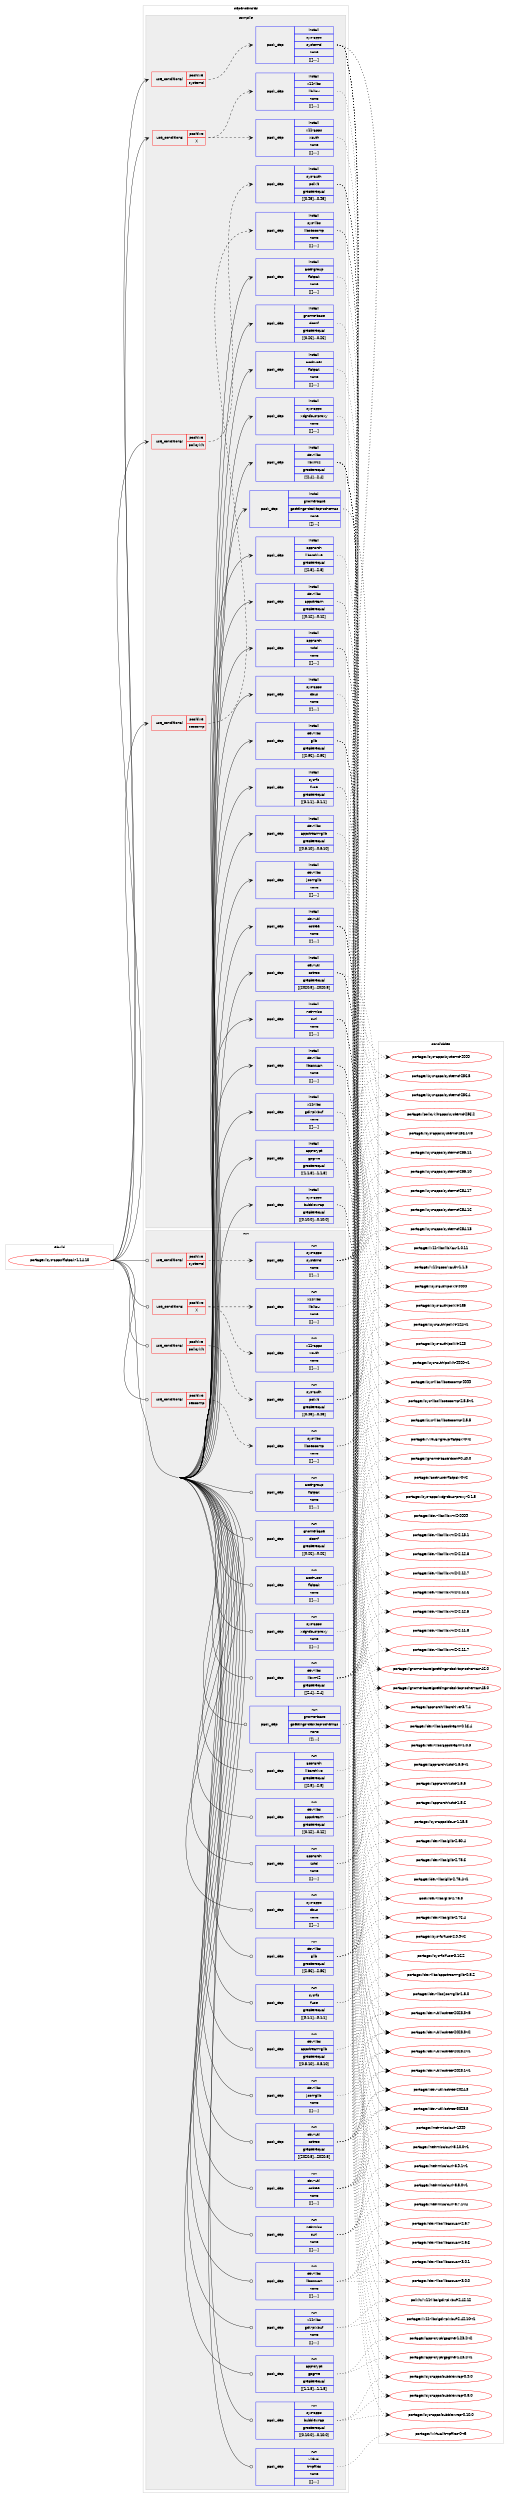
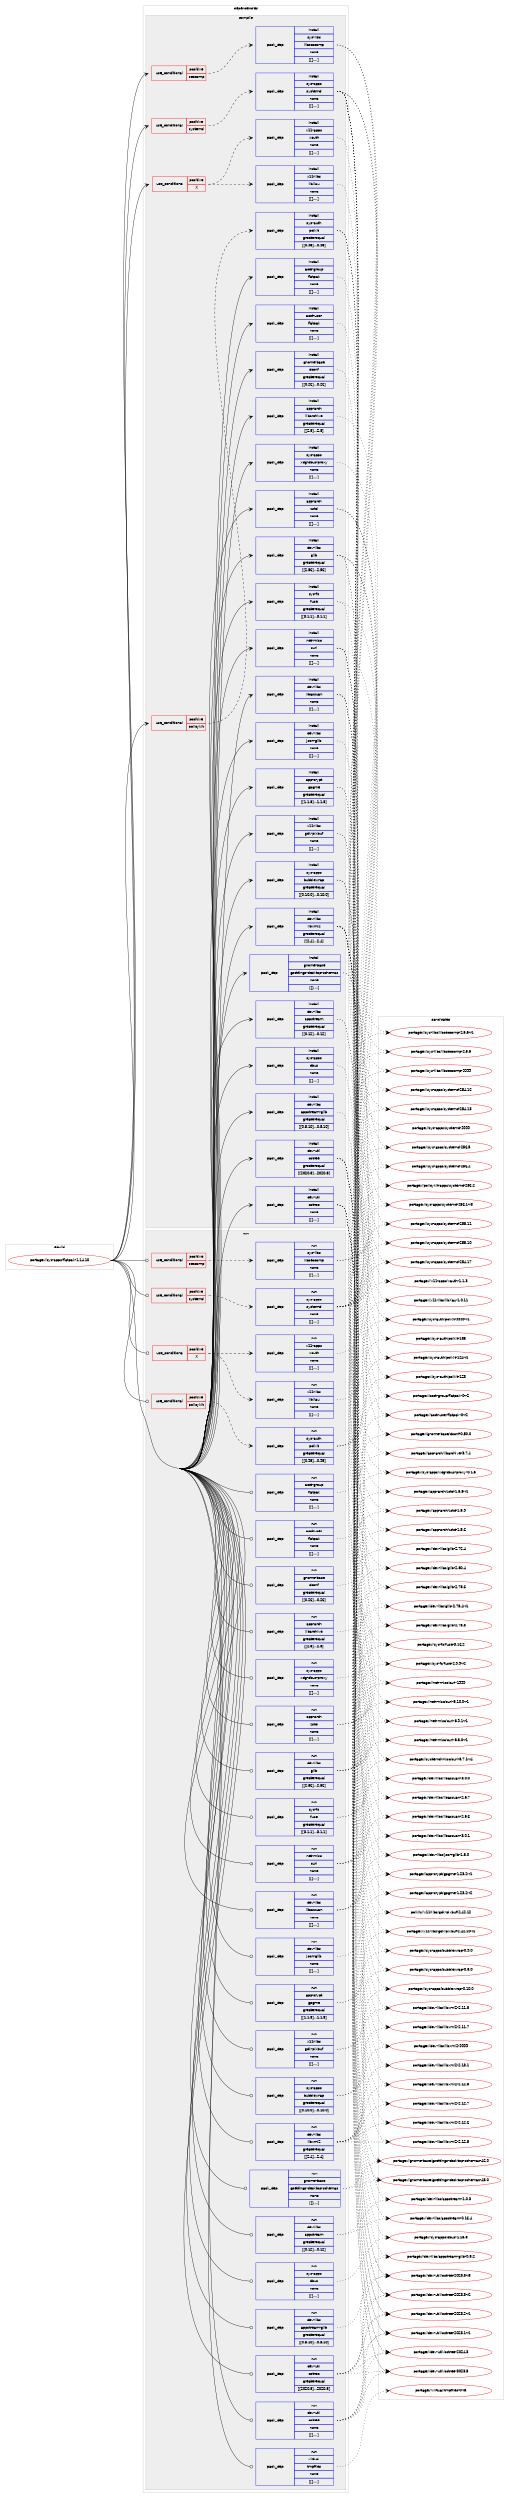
(441, 1287) -> none
(441, 1440) -> (441, 1396)
(441, 1459) -> (441, 1434)
(441, 1784) -> (441, 1511)
(441, 1899) -> (441, 1626)
(441, 2205) -> (441, 1760)
